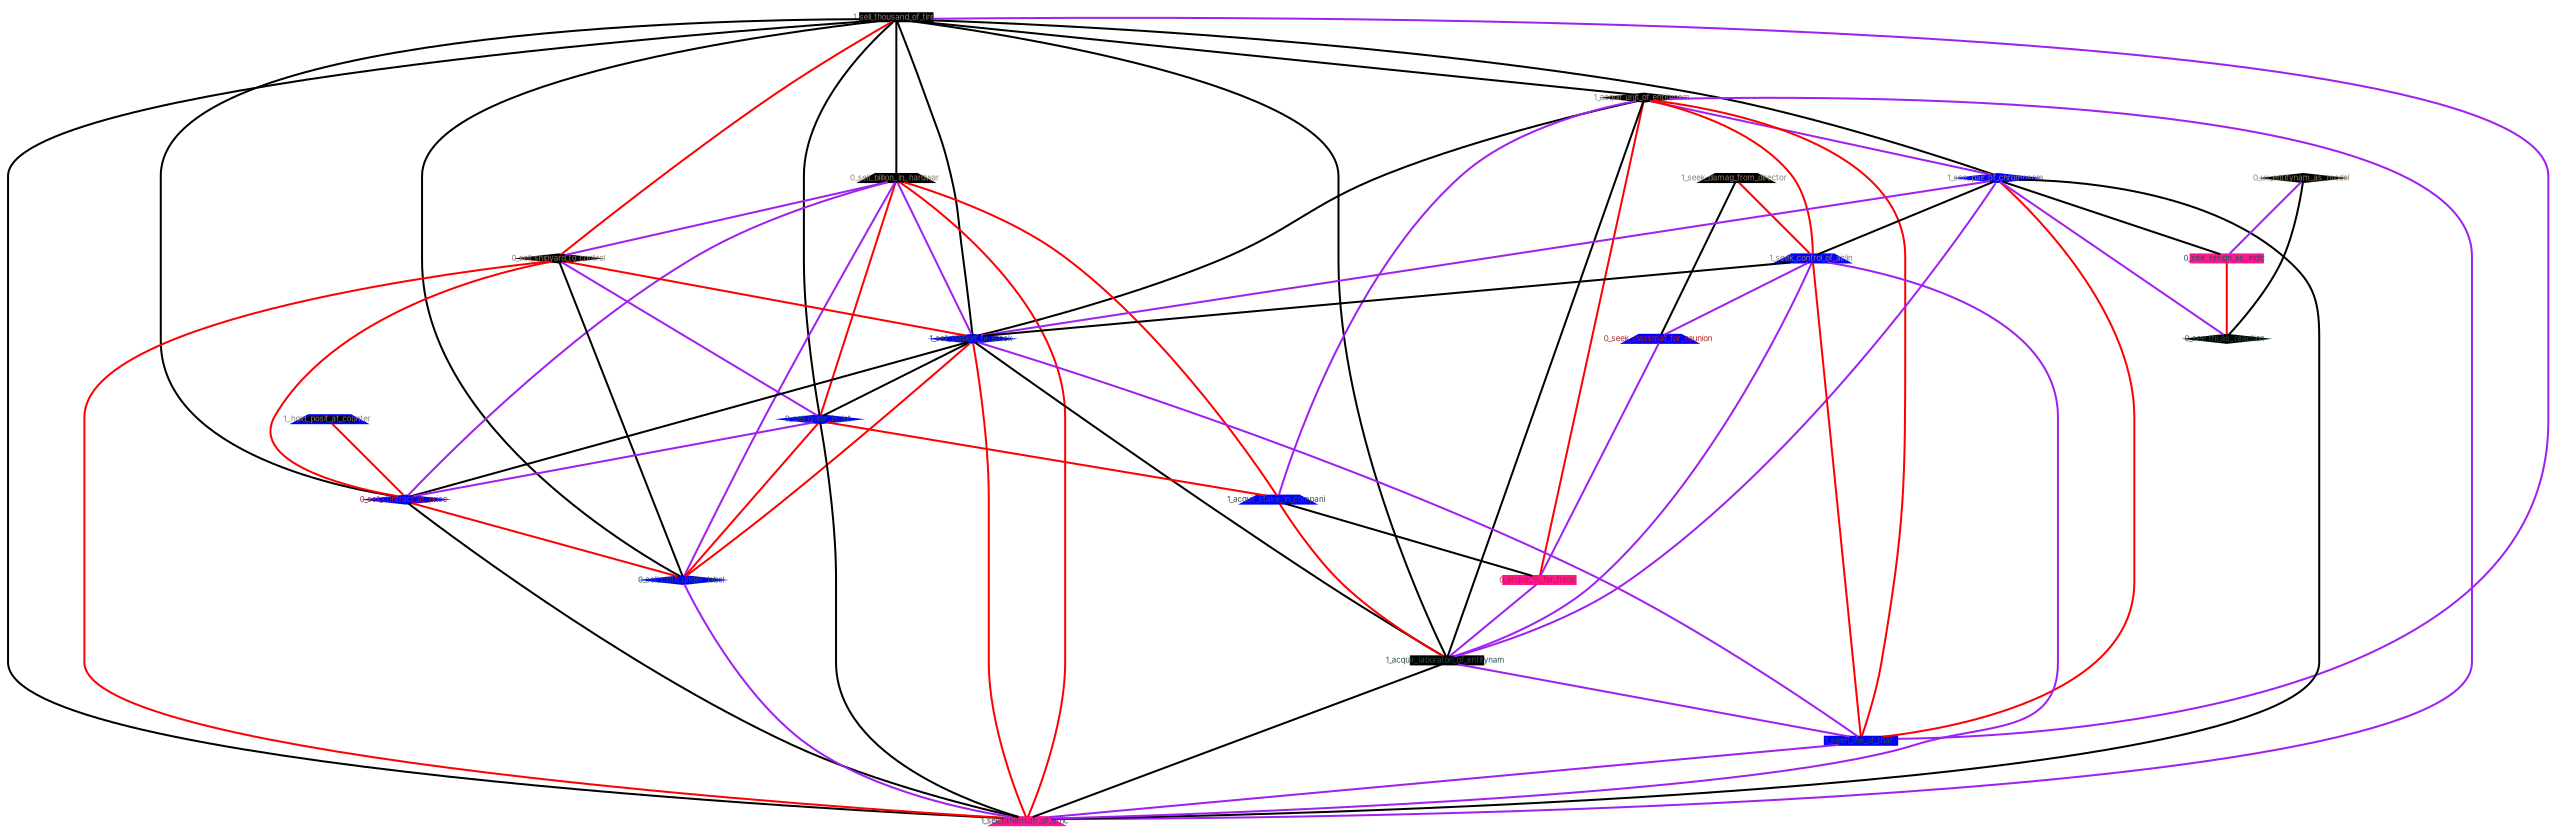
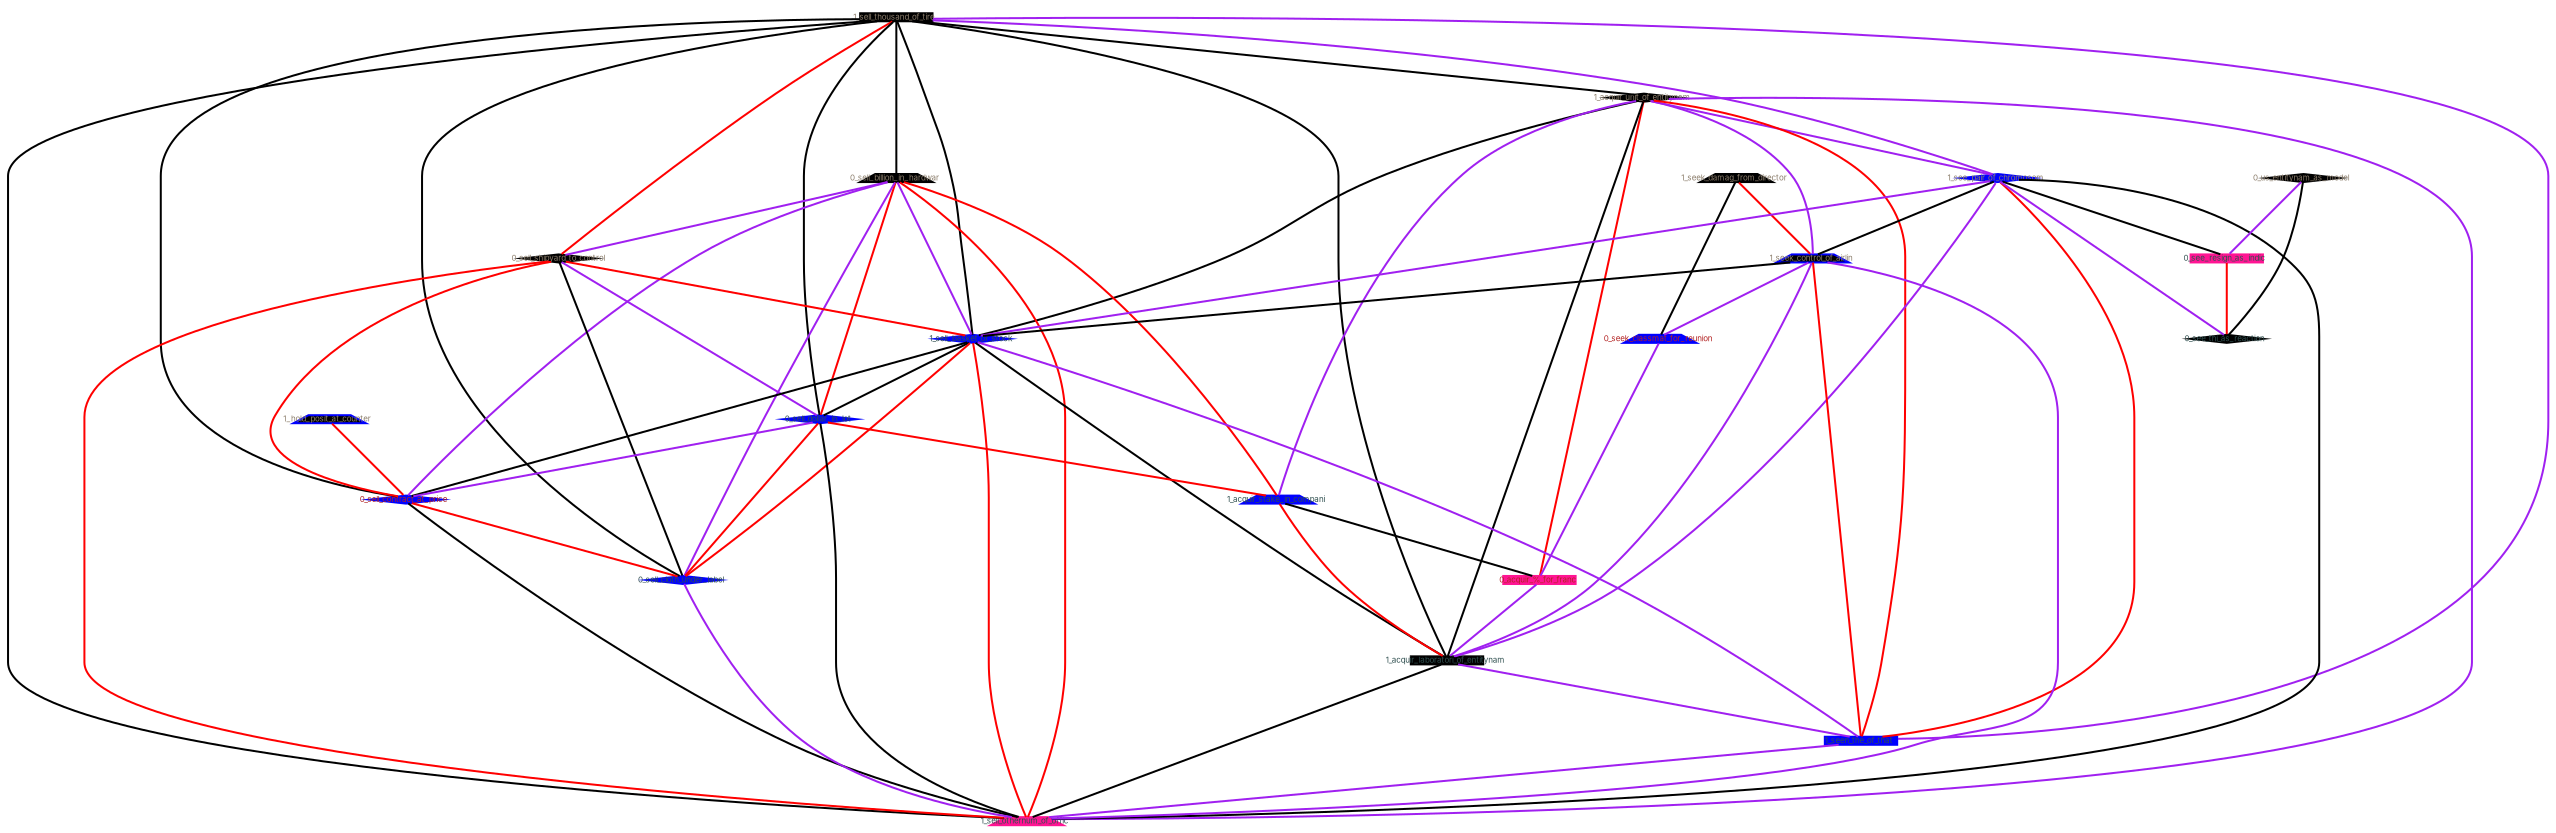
(1469, 60) -> (1469, 60)
(1763, 148) -> (1763, 148)
(1813, 258) -> (1813, 258)
